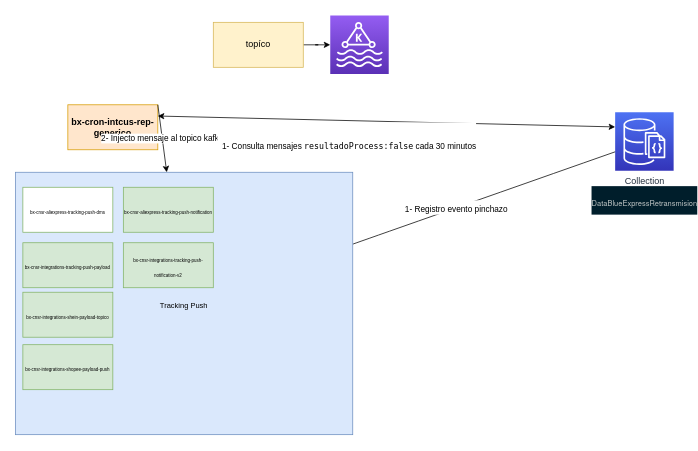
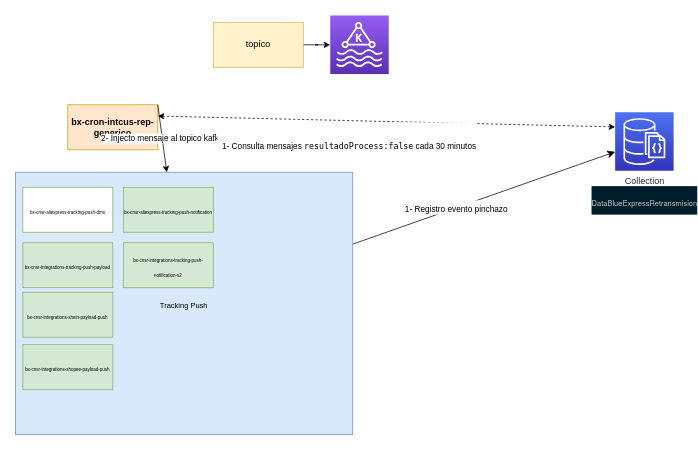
(286, 119) -> (286, 119)
(611, 153) -> (608, 154)
(68, 315) -> (68, 315)
